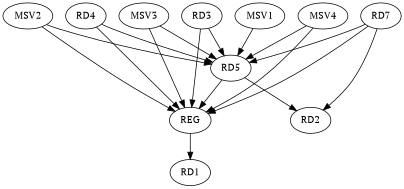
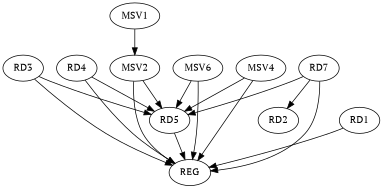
(144, 16) -> (198, 68)
(247, 39) -> (135, 38)
(269, 93) -> none
(190, 143) -> (274, 150)
